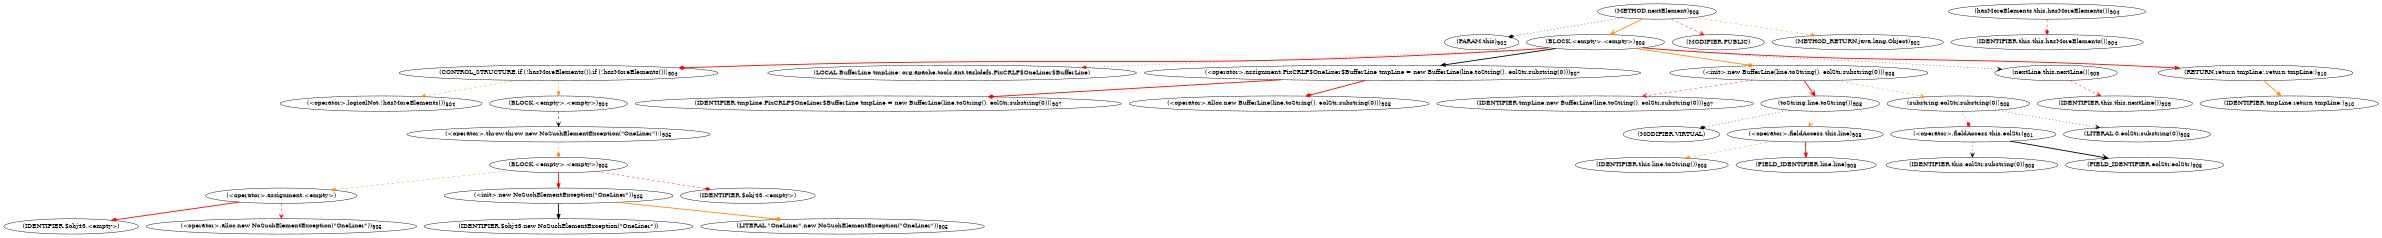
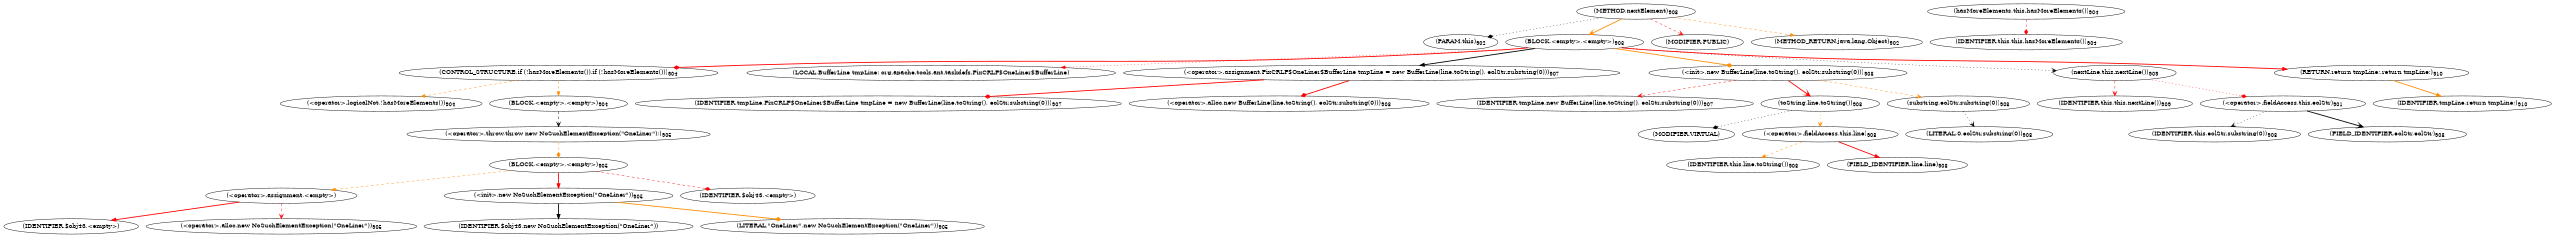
(450, 103) -> (450, 103)
(1965, 117) -> (2195, 88)
